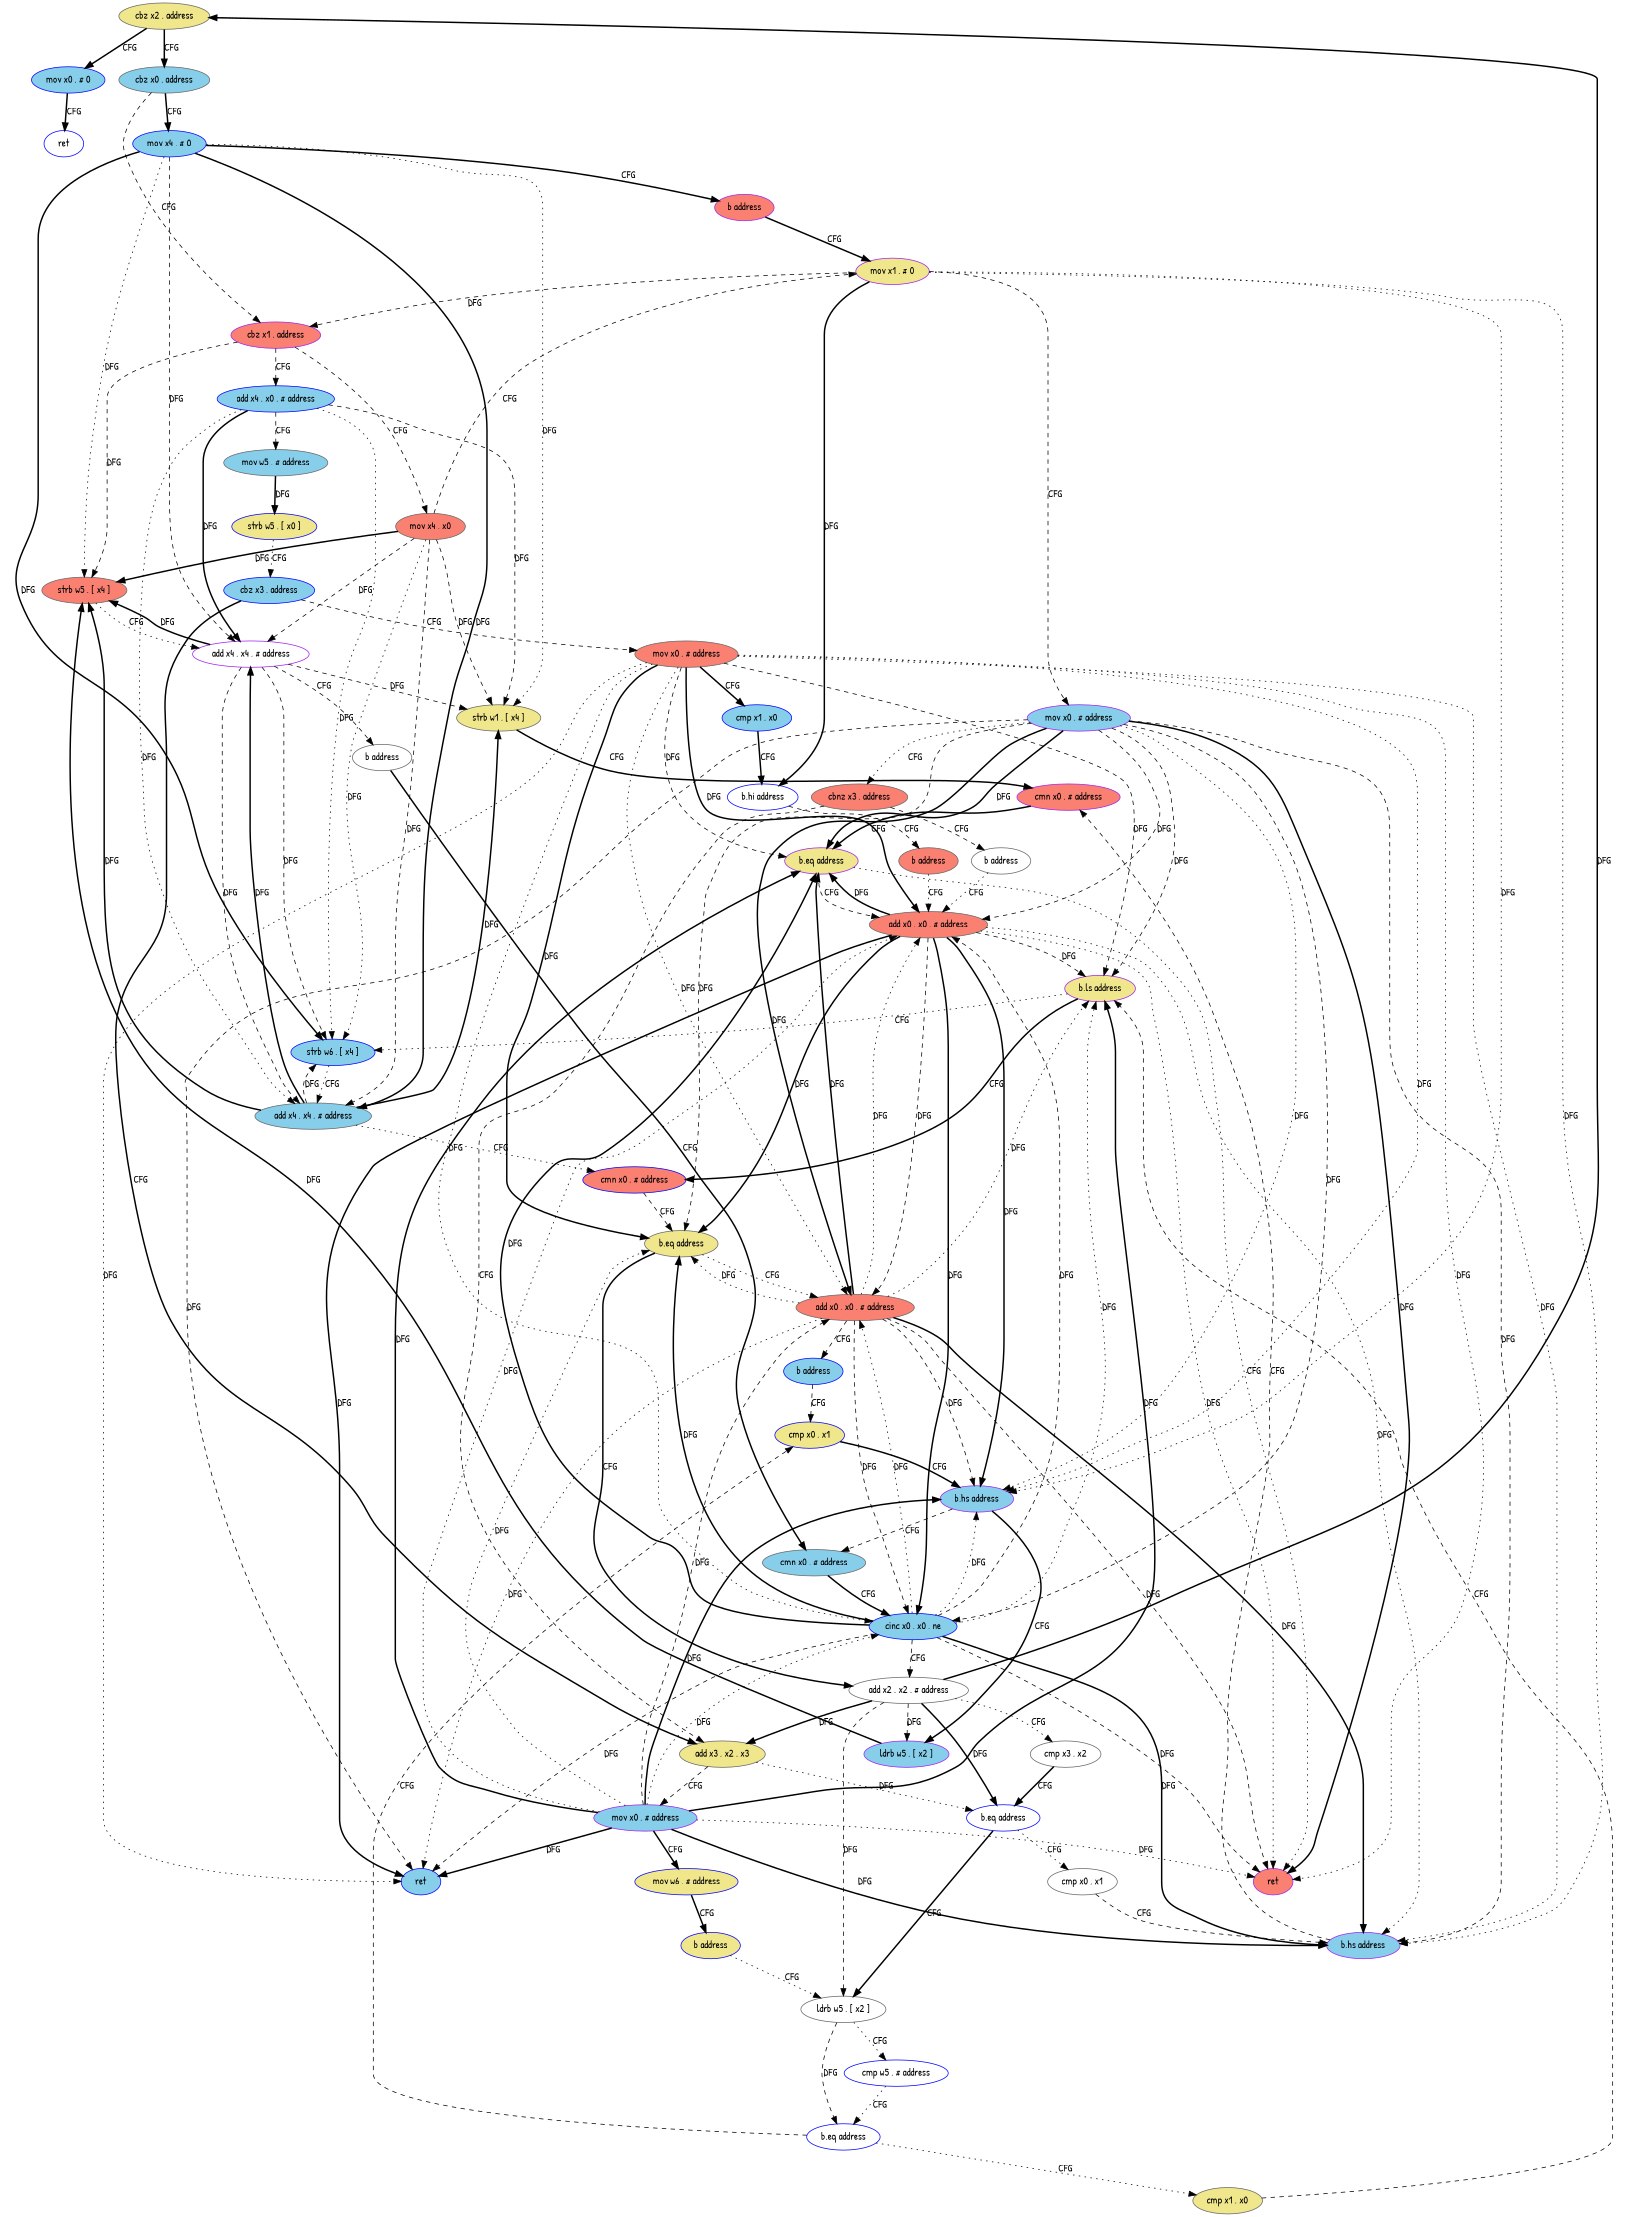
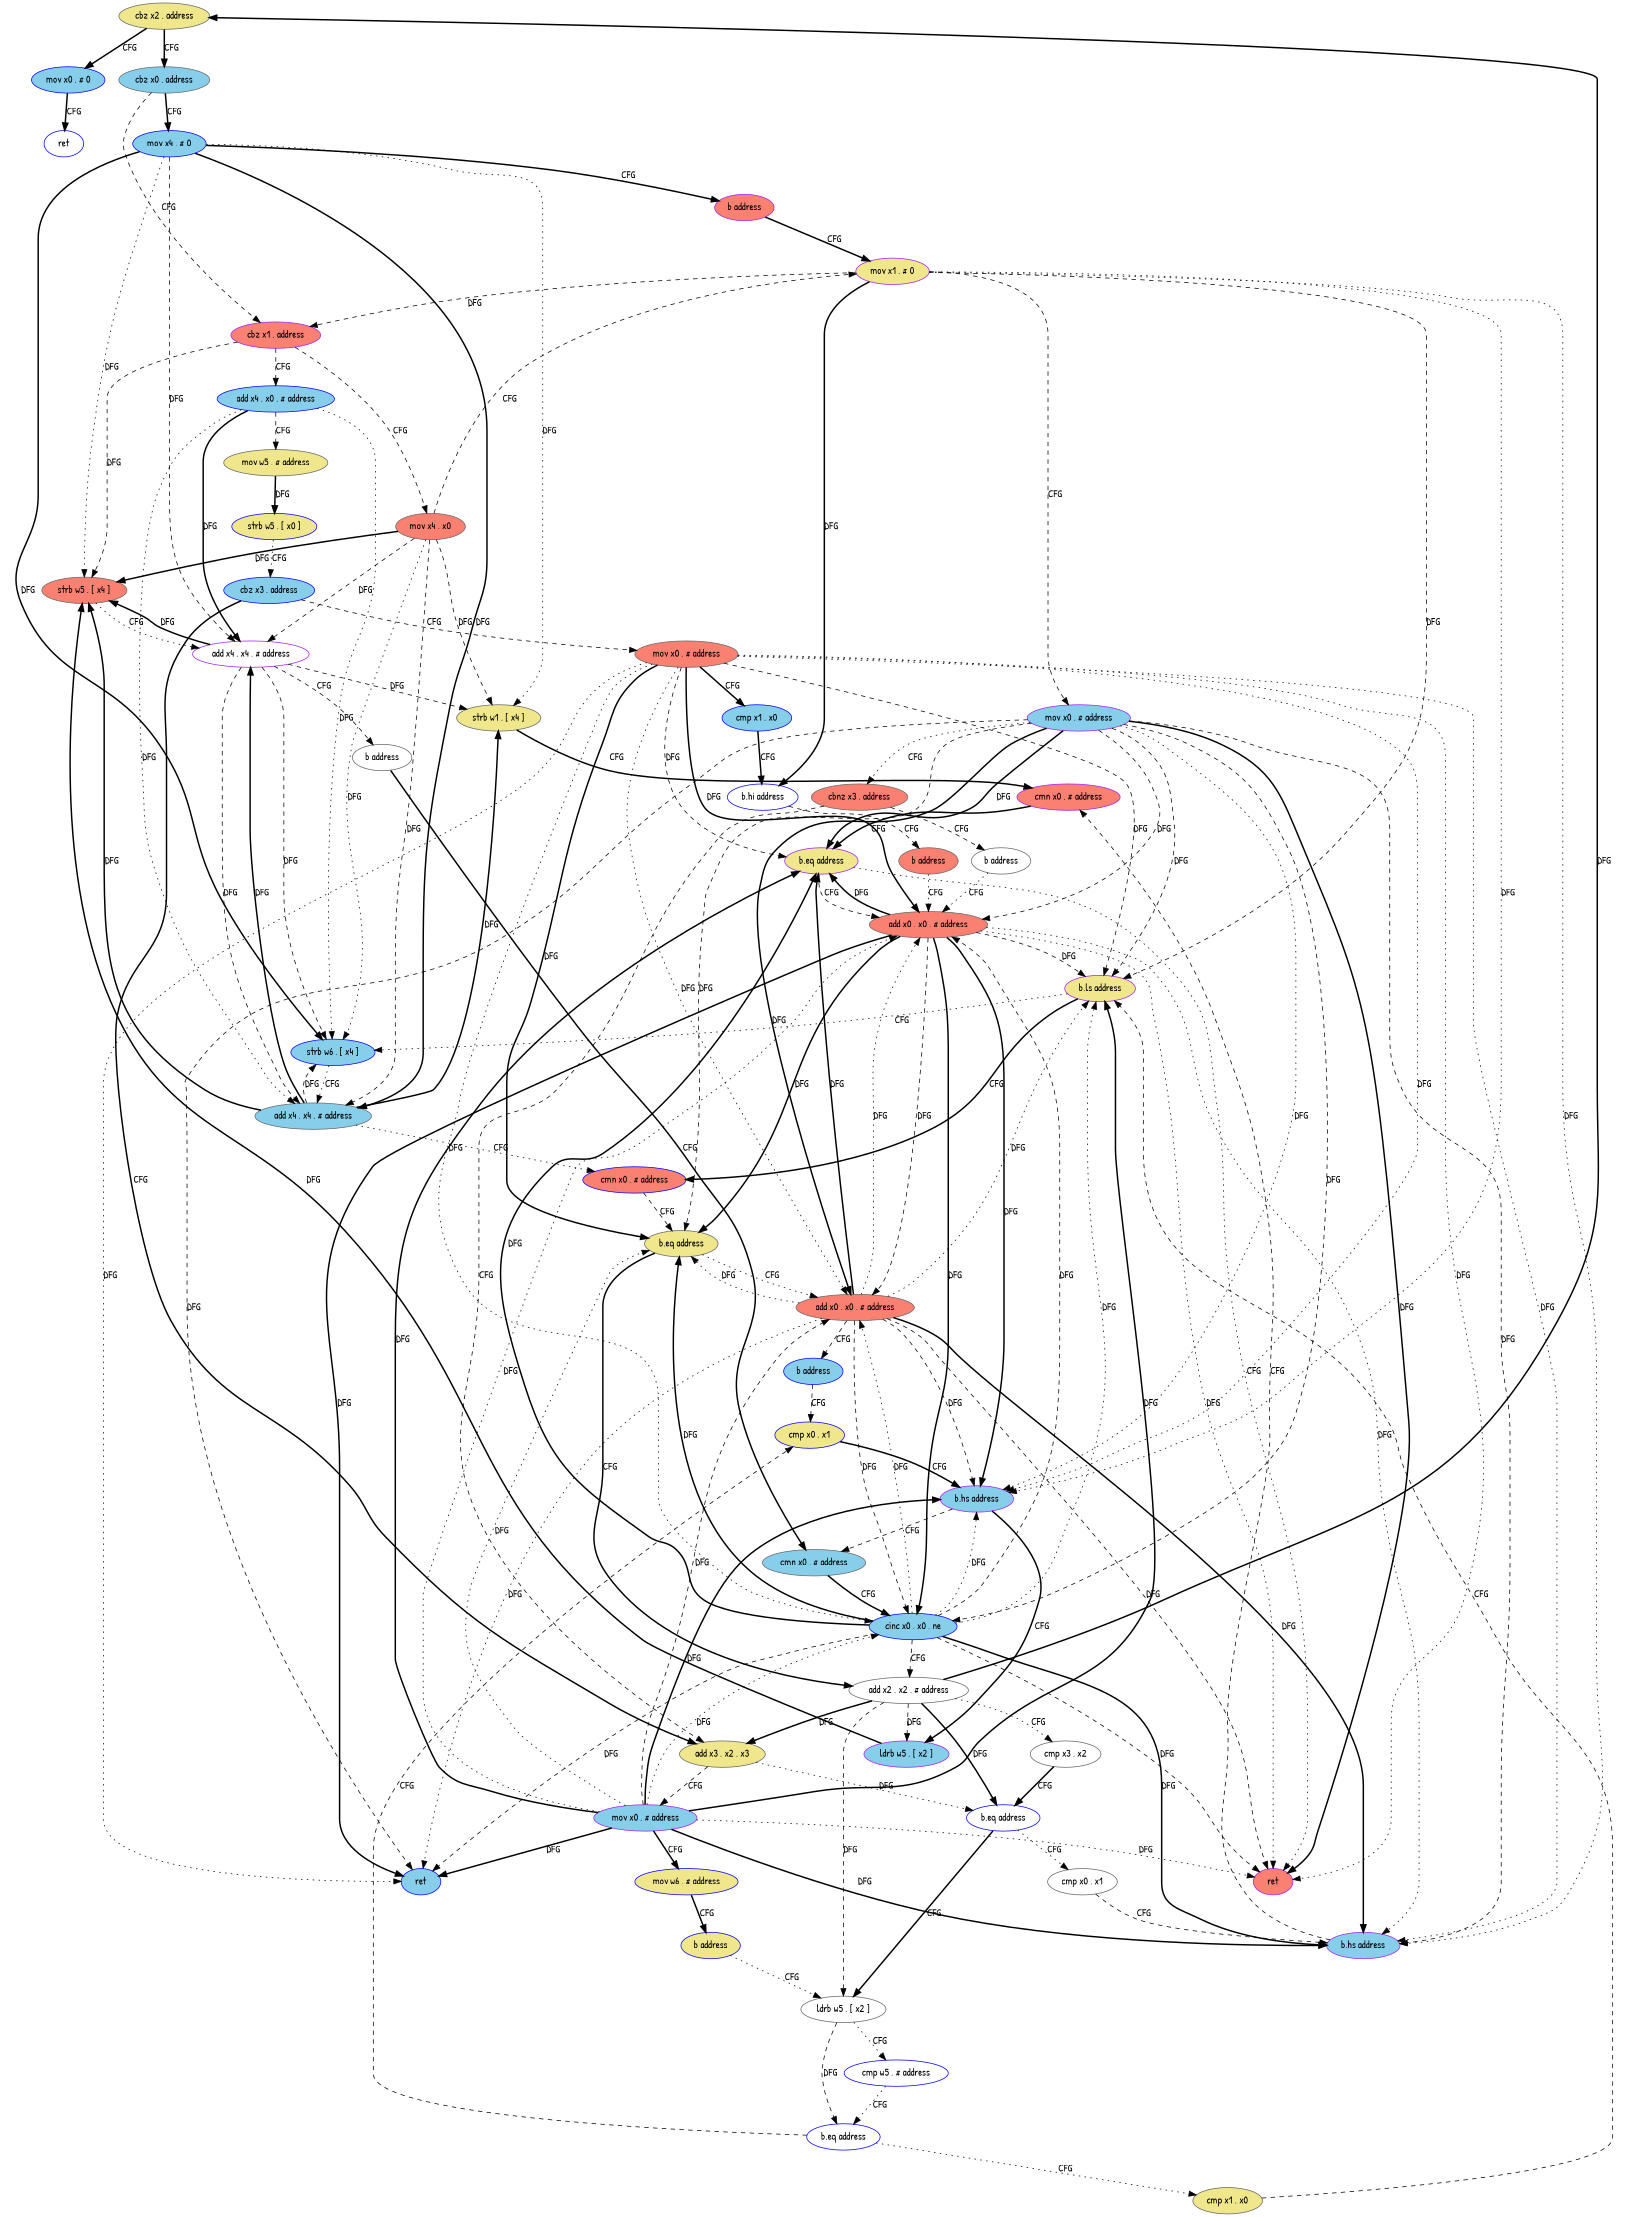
(276, 463) -> (276, 463)
none -> (1426, 472)
(514, 486) -> none
